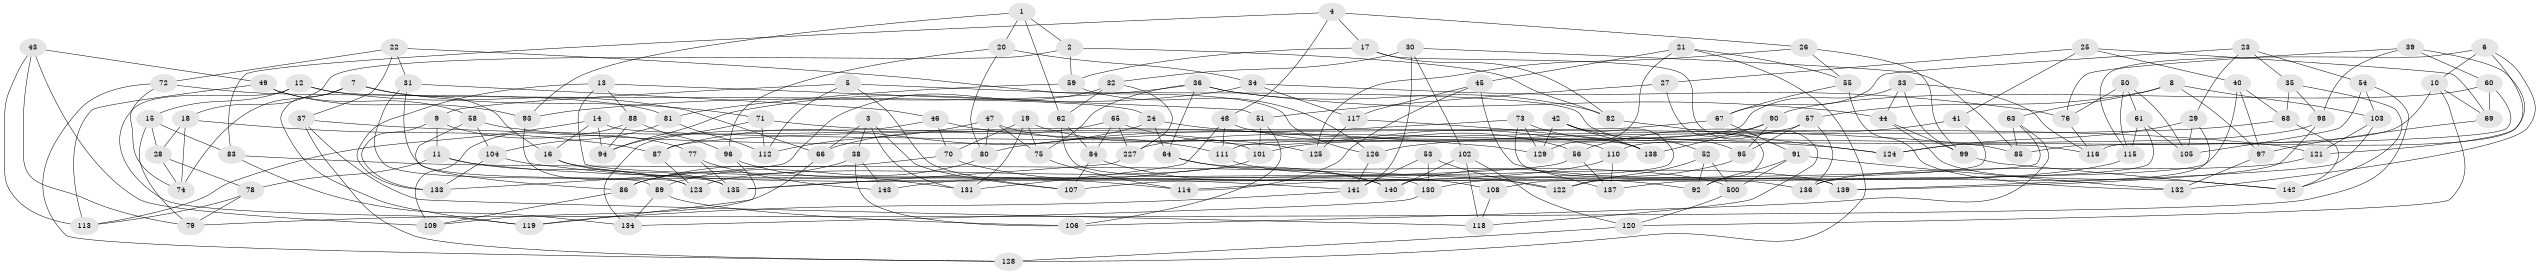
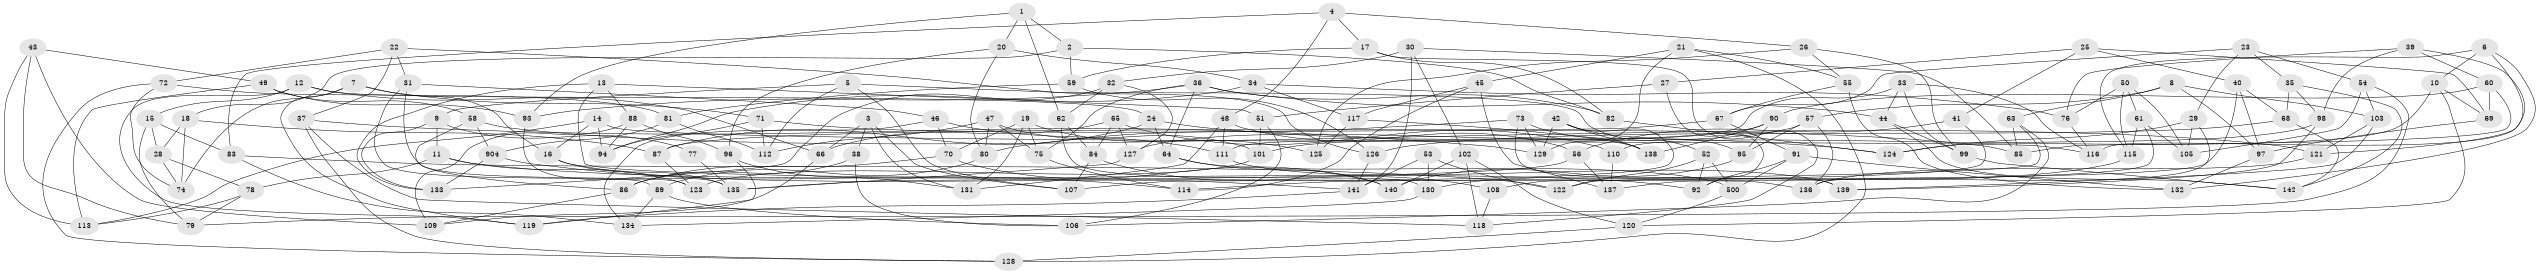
(493, 155) -> (493, 155)
(1130, 155) -> (1130, 155)
(885, 190) -> none
